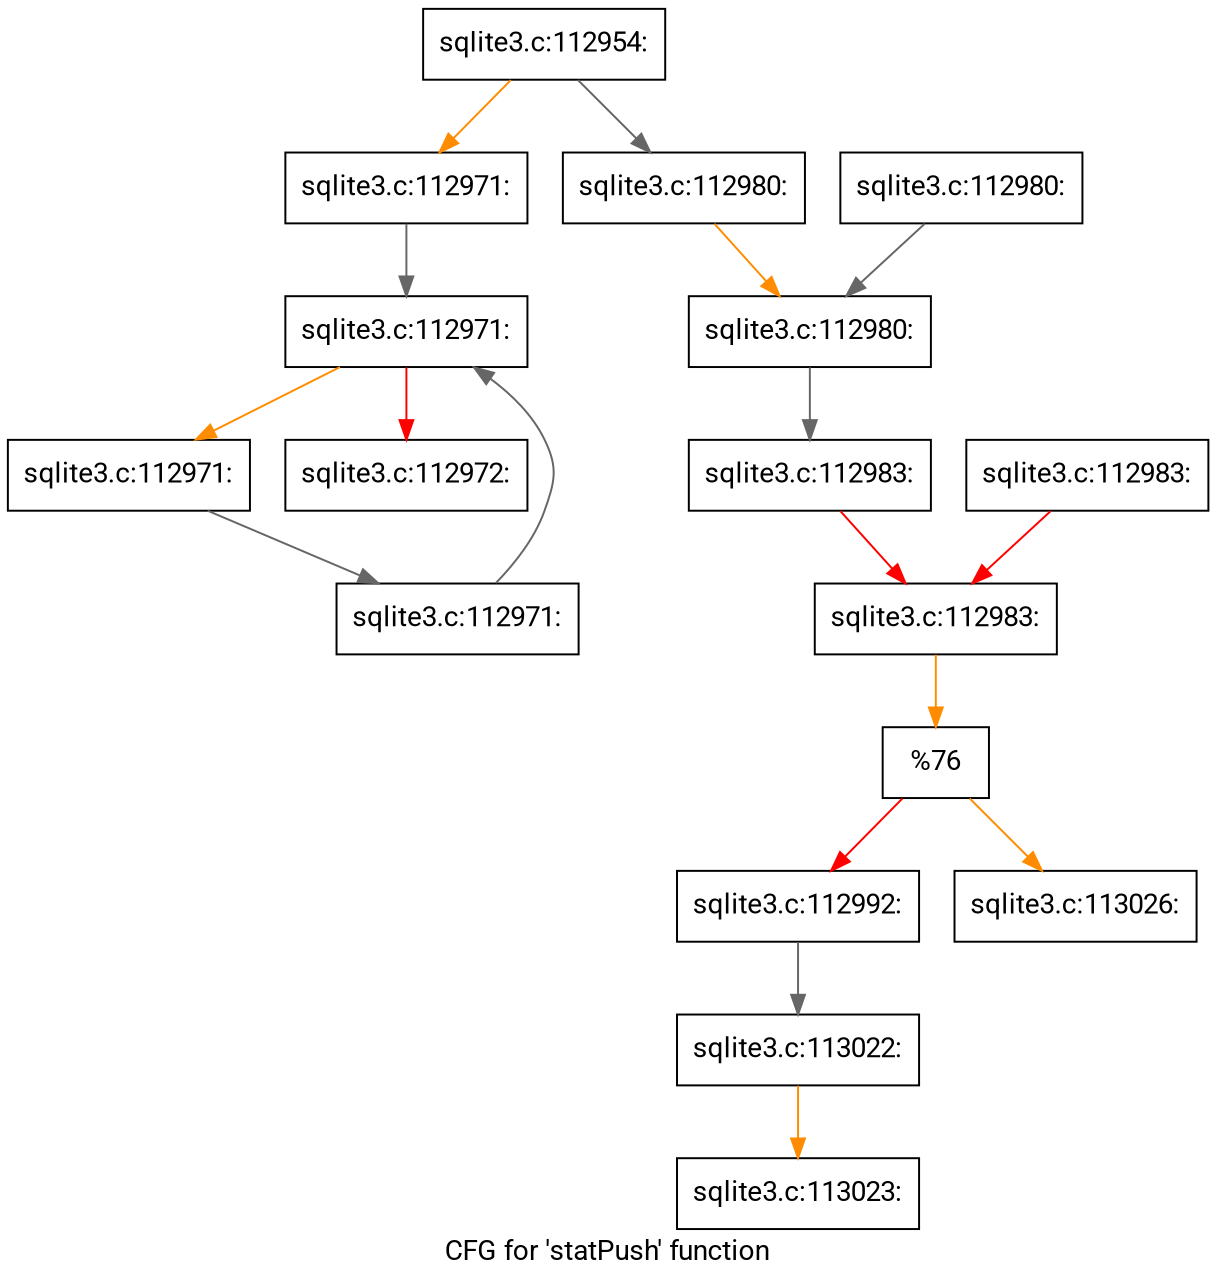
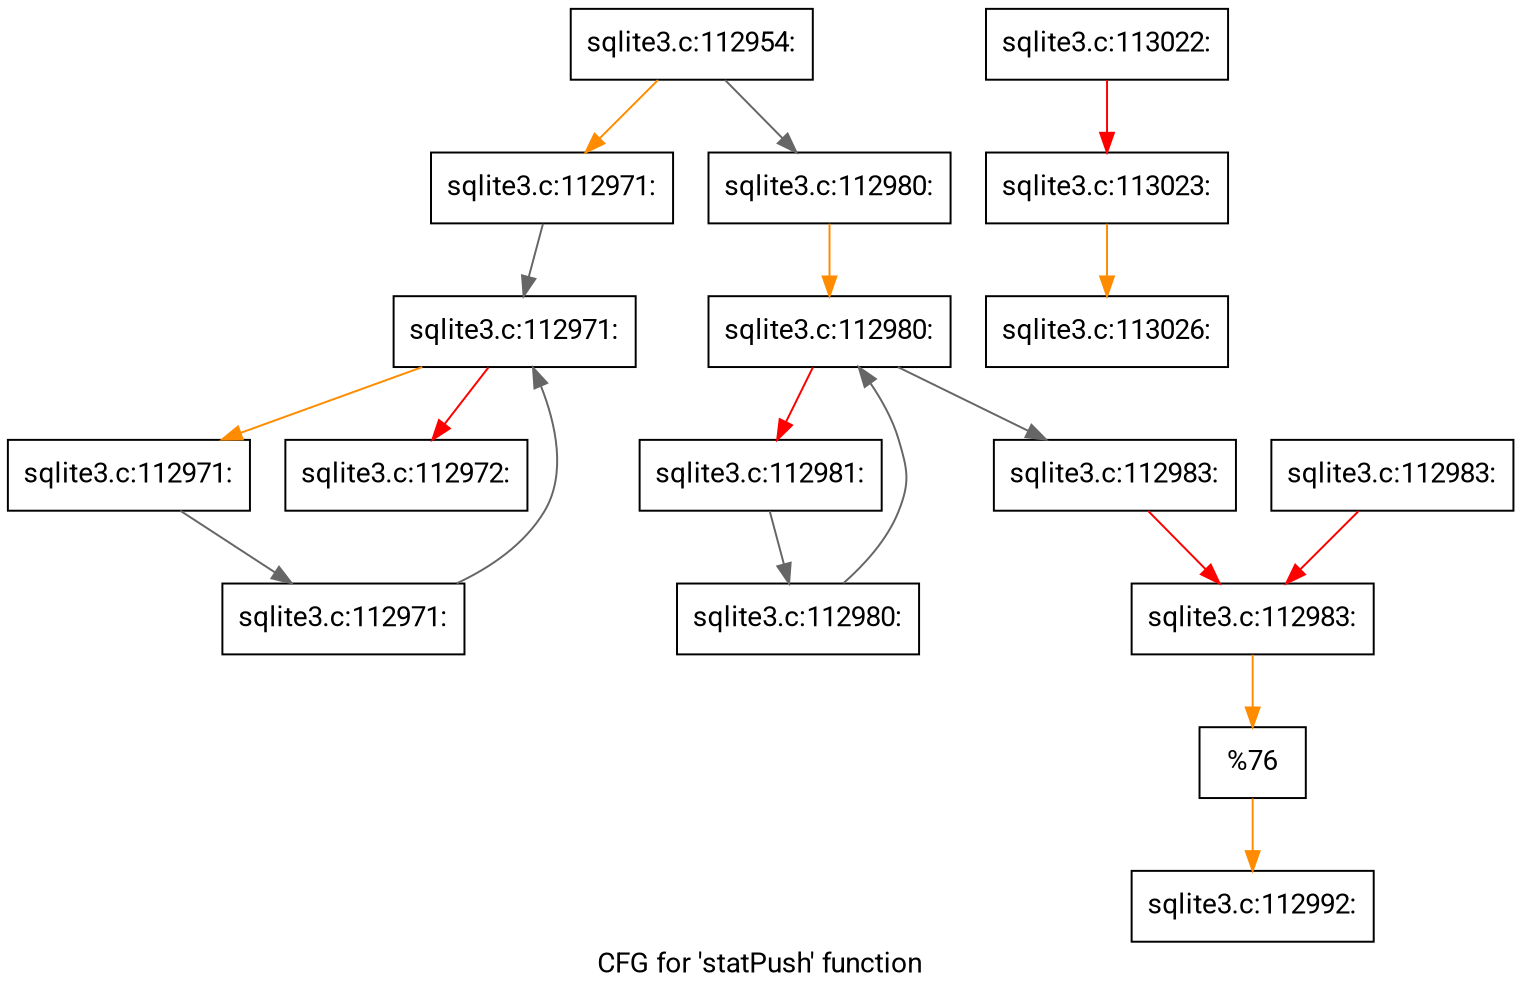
none -> (761, 475)
(874, 828) -> (1253, 825)
(999, 828) -> (1107, 250)
(798, 968) -> none
(798, 1112) -> (1107, 106)
